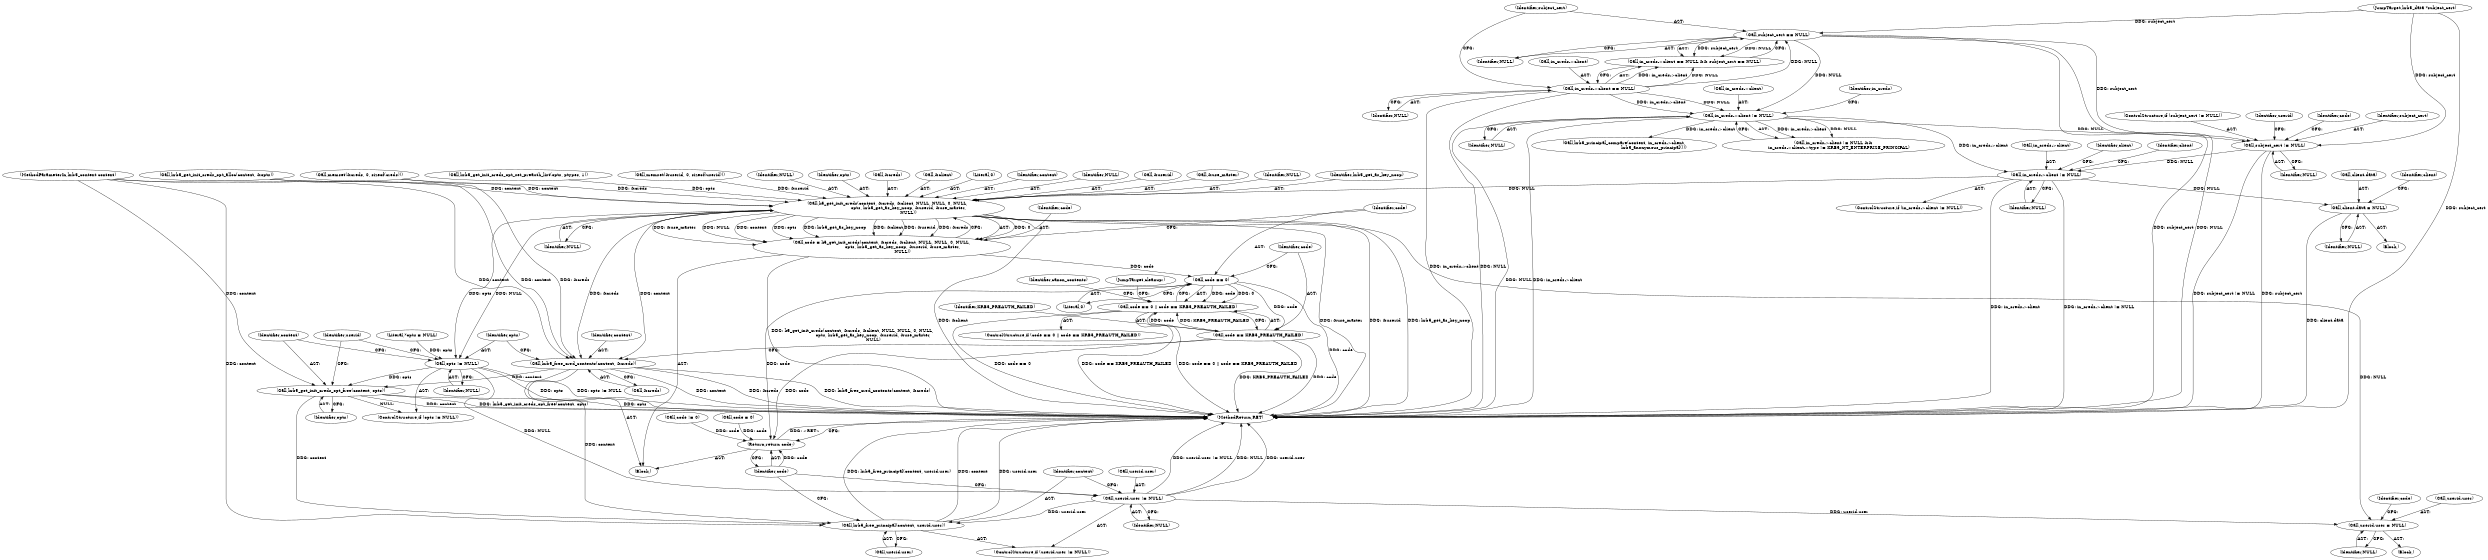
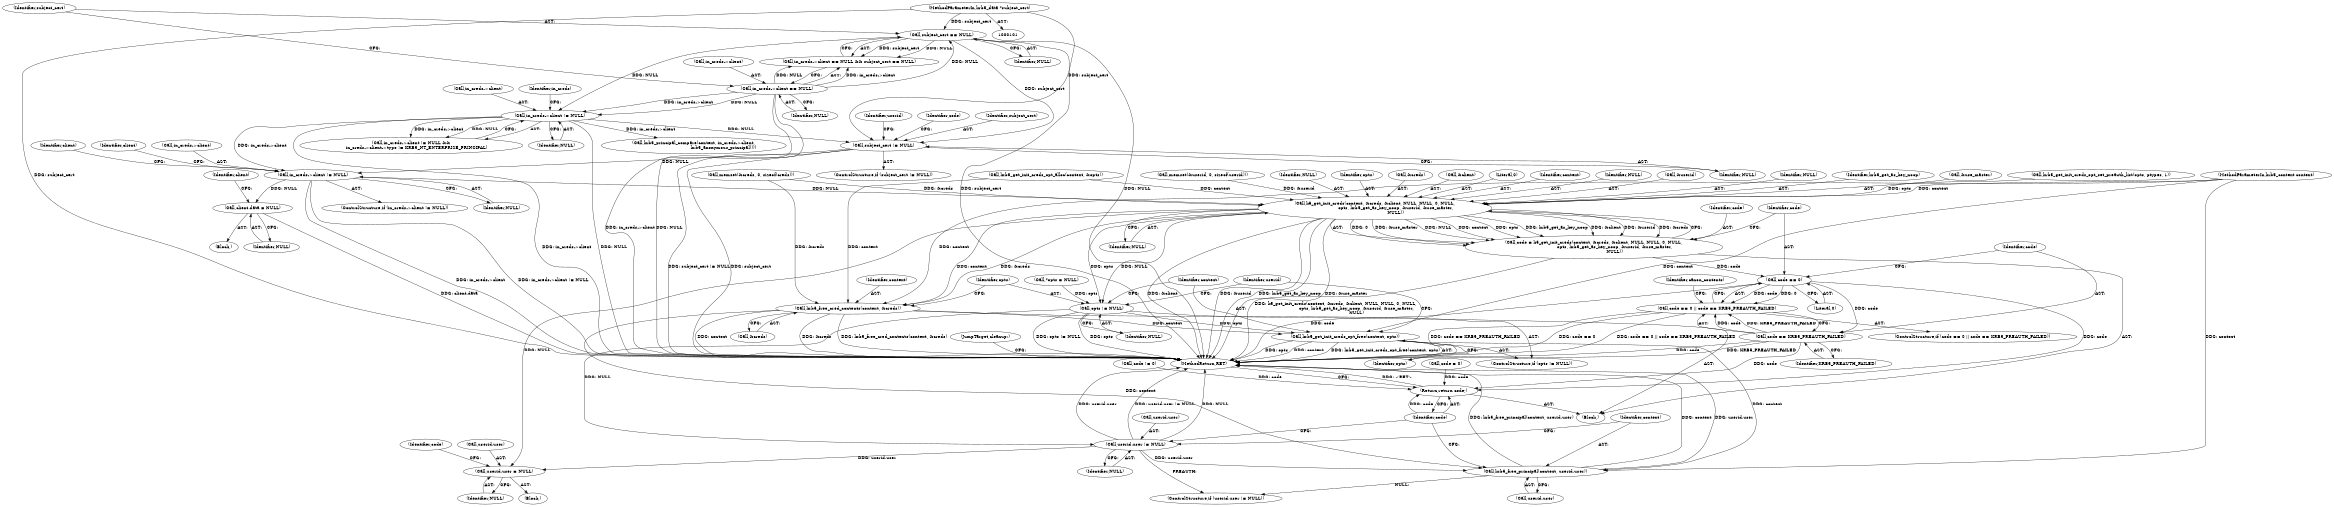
(2415, 8) -> (980, 8)
none -> (1008, 35)
(2223, 130) -> (884, 159)
(2359, 175) -> none
(1138, 296) -> (1084, 358)
(412, 335) -> (1056, 280)
(922, 345) -> (1826, 347)
(388, 404) -> (1505, 350)
(1103, 525) -> (1185, 472)
(983, 539) -> (1403, 485)
